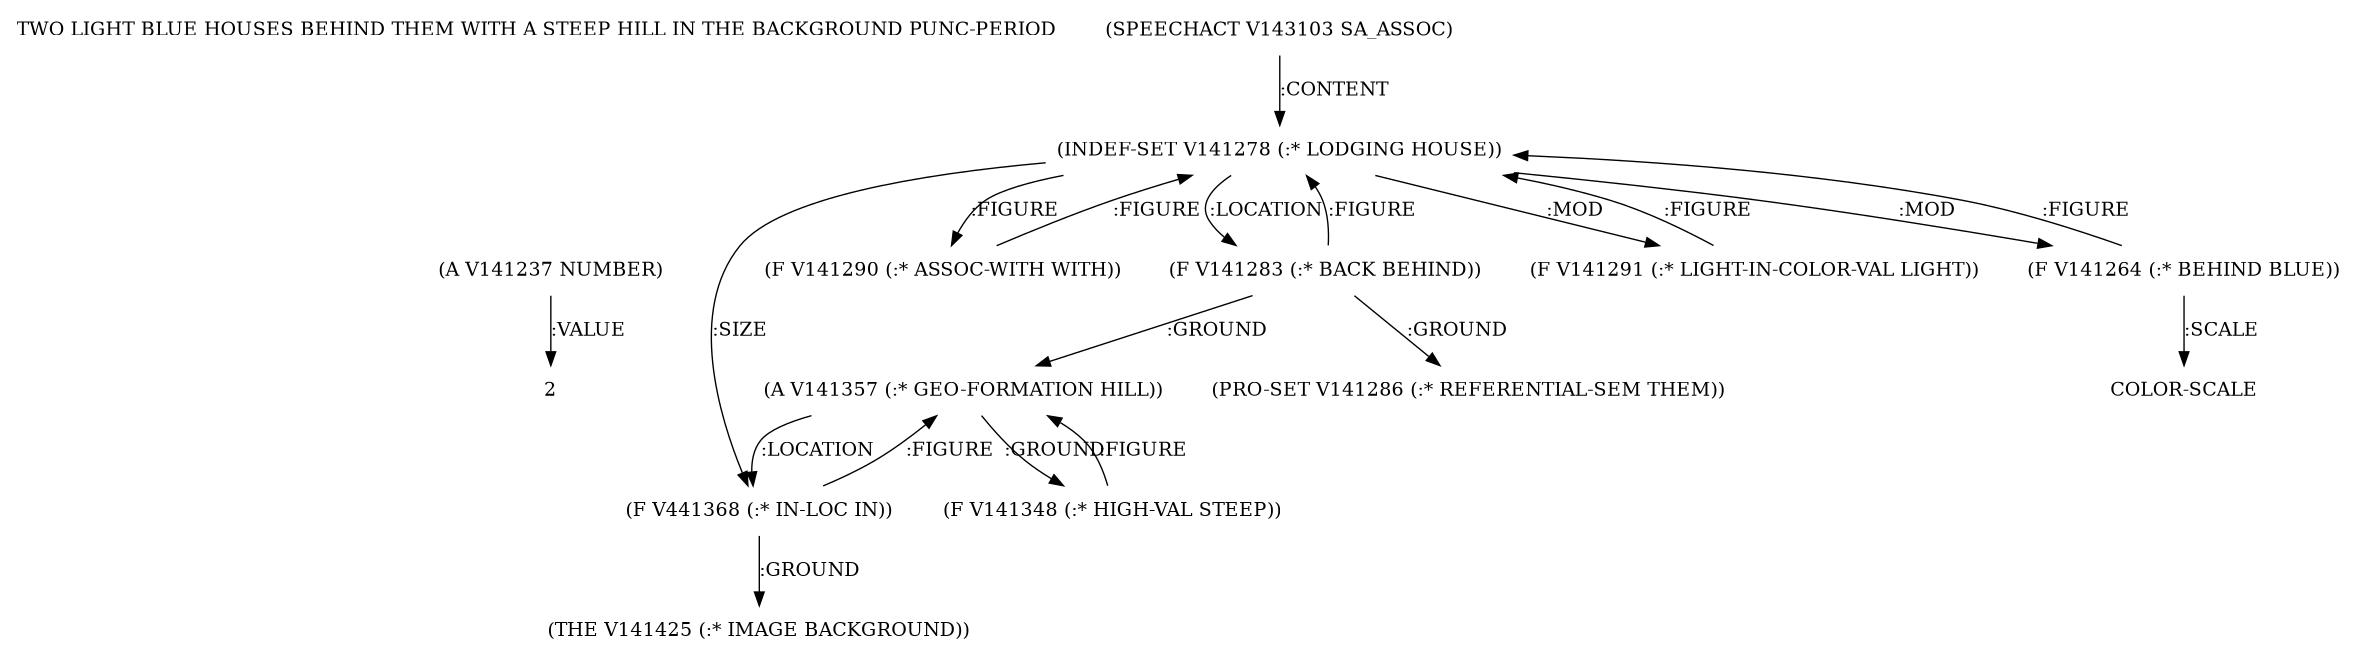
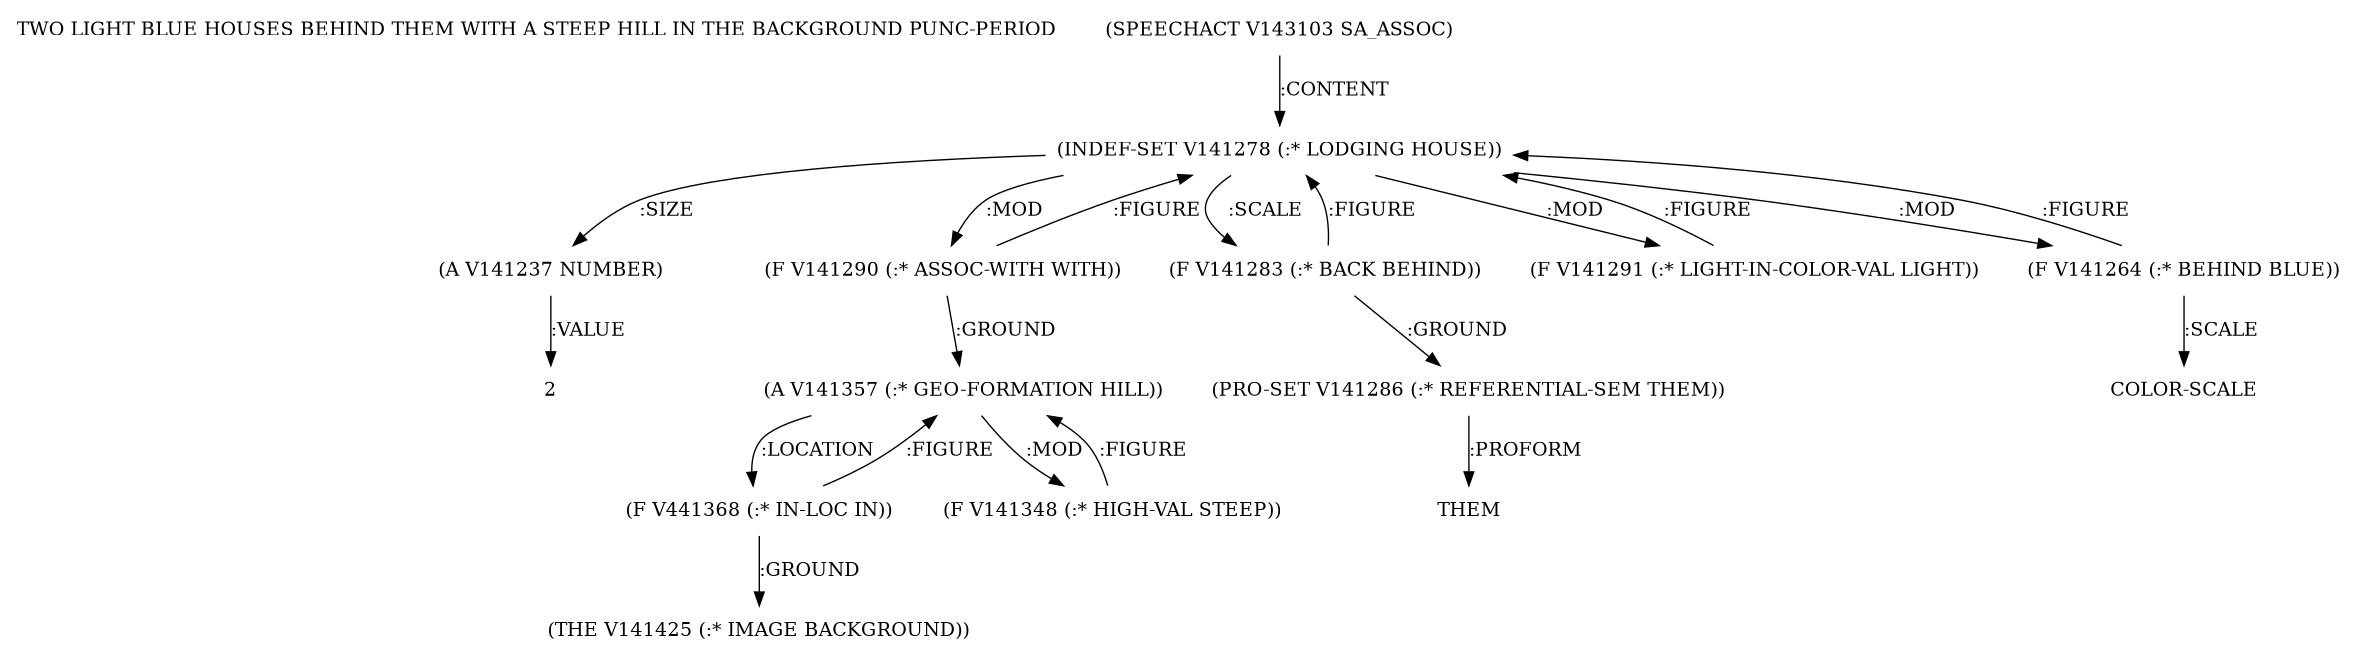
(1015, 211) -> (1015, 211)
(1266, 211) -> (1266, 211)
(774, 221) -> (808, 170)
(1151, 329) -> (952, 324)
(1055, 451) -> (1055, 451)
none -> (1469, 511)
